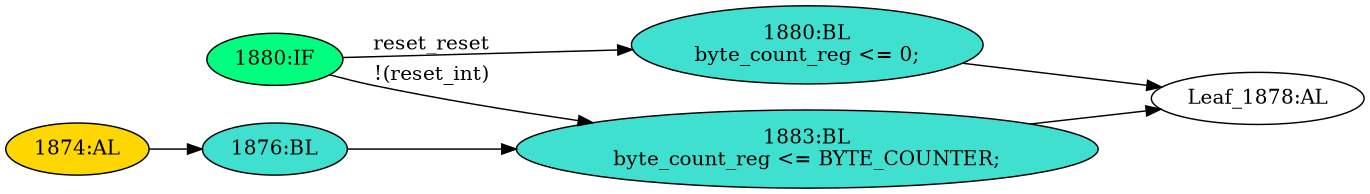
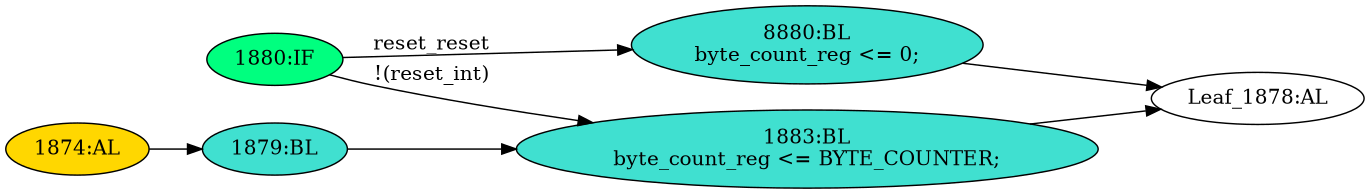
(807, 45) -> (807, 45)
(275, 149) -> (275, 149)
